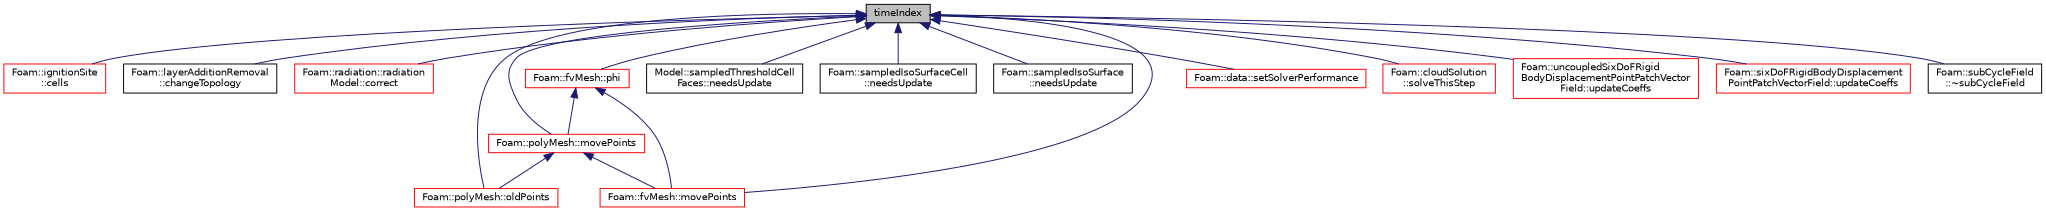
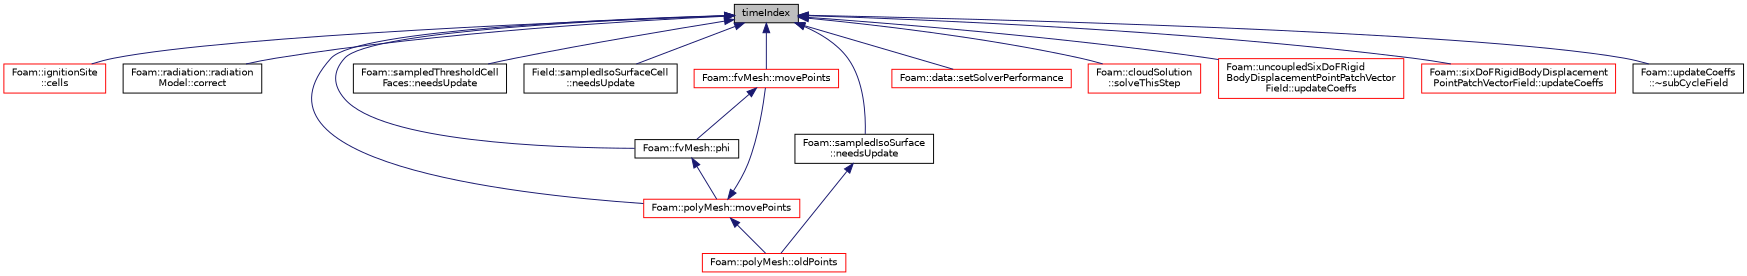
(561, 36) -> (814, 212)
(200, 79) -> none
(364, 79) -> (192, 79)
(577, 79) -> (687, 149)
(725, 79) -> (430, 79)
(898, 79) -> (601, 79)
(1985, 79) -> (1688, 79)
(652, 131) -> (723, 117)
